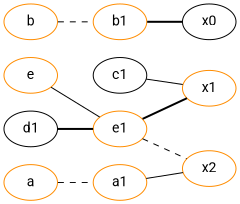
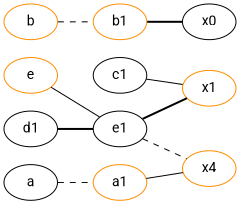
(120, 129) -> (120, 129)
(209, 169) -> (209, 169)
(31, 182) -> (31, 182)
